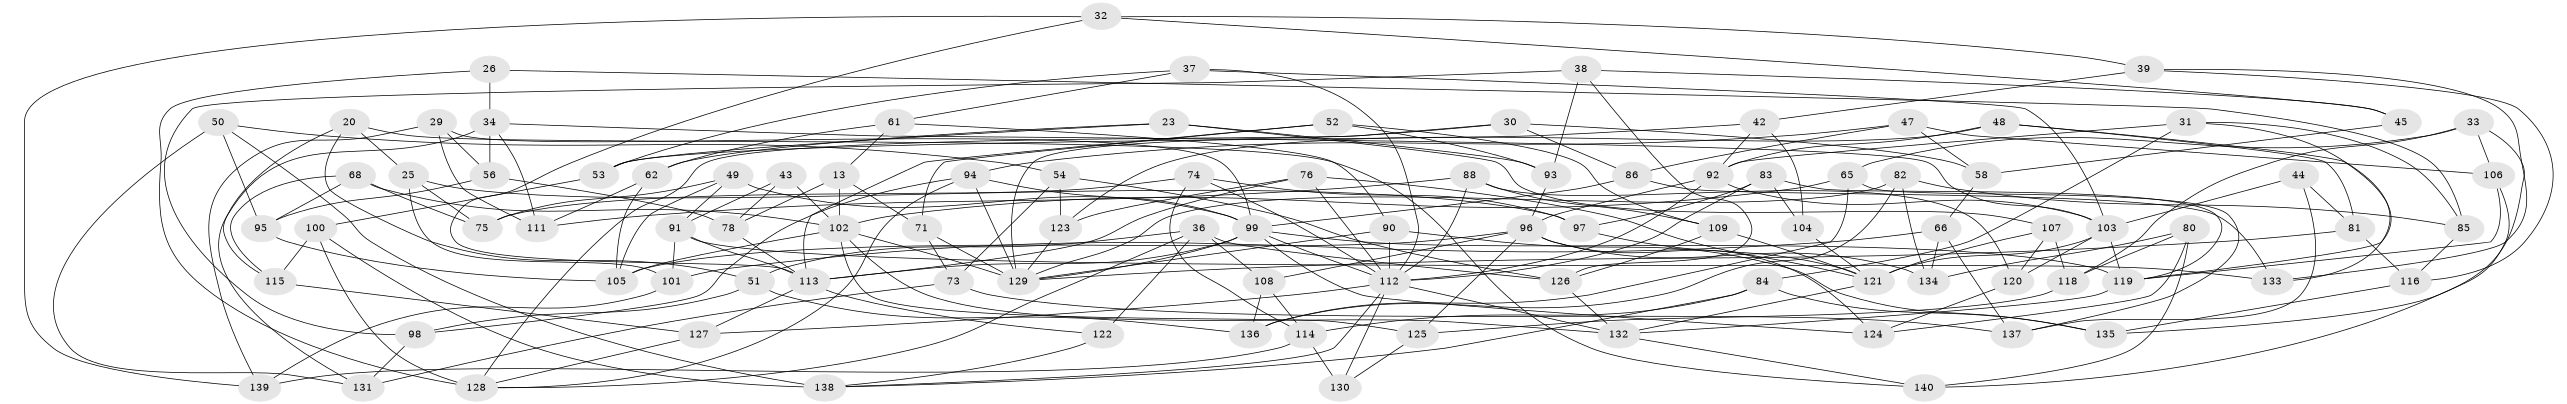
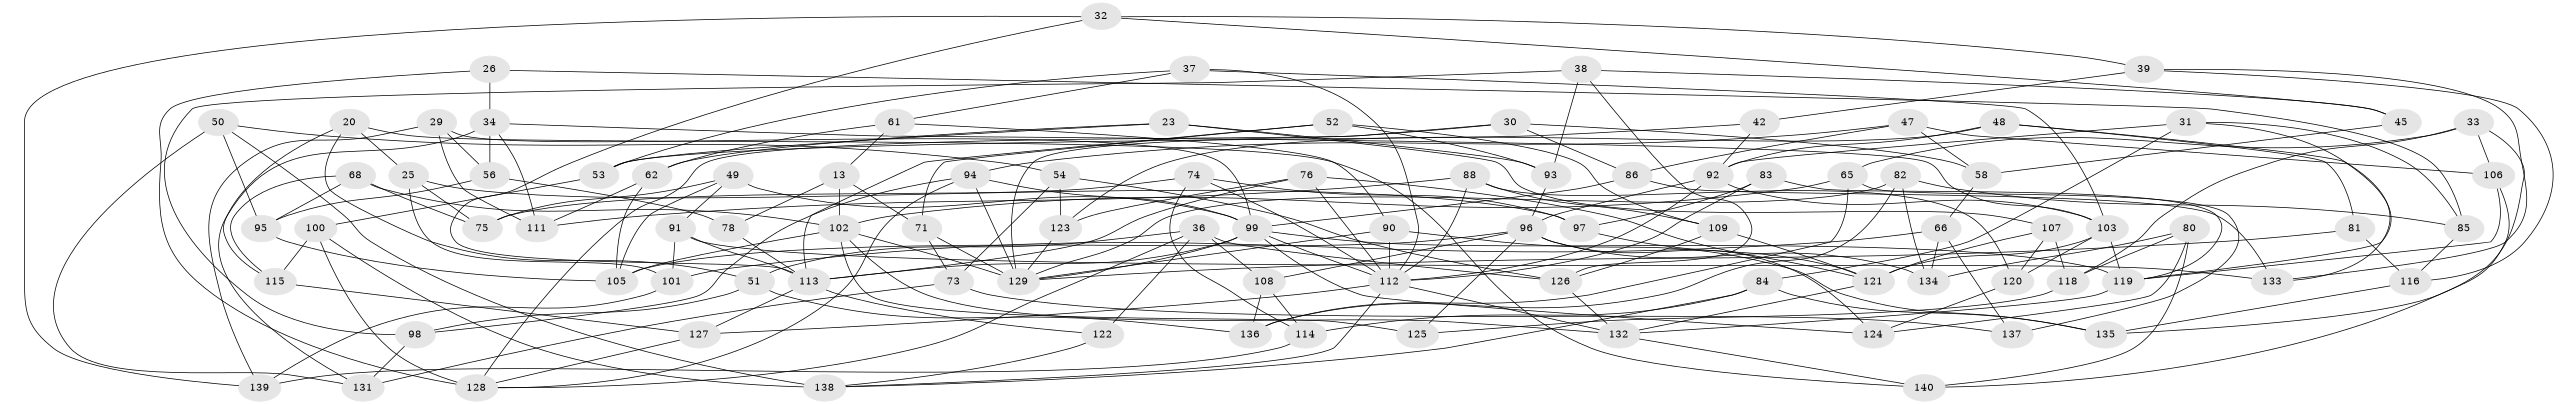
(786, 176) -> none
(2299, 176) -> none
(1803, 229) -> none
(1340, 388) -> none
